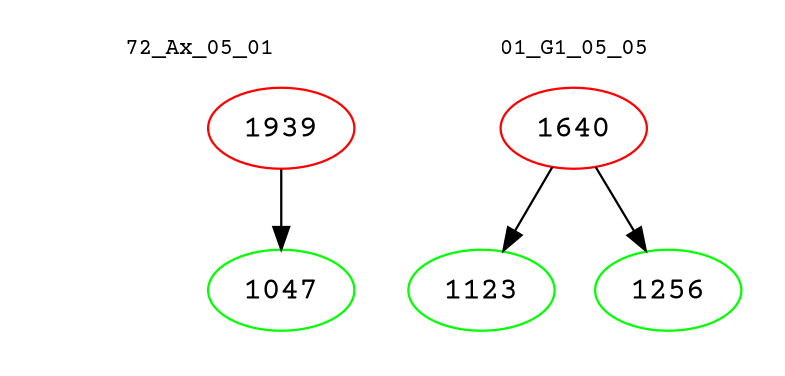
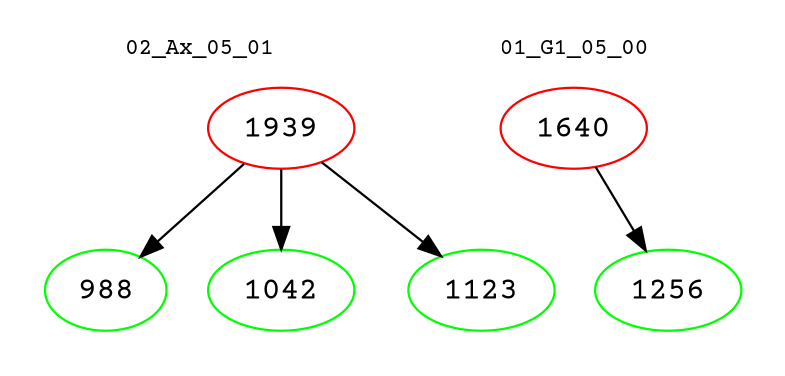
(200, 48) -> (200, 48)
(575, 48) -> (575, 48)
(534, 199) -> (360, 192)
none -> (106, 290)
(281, 290) -> (281, 290)
